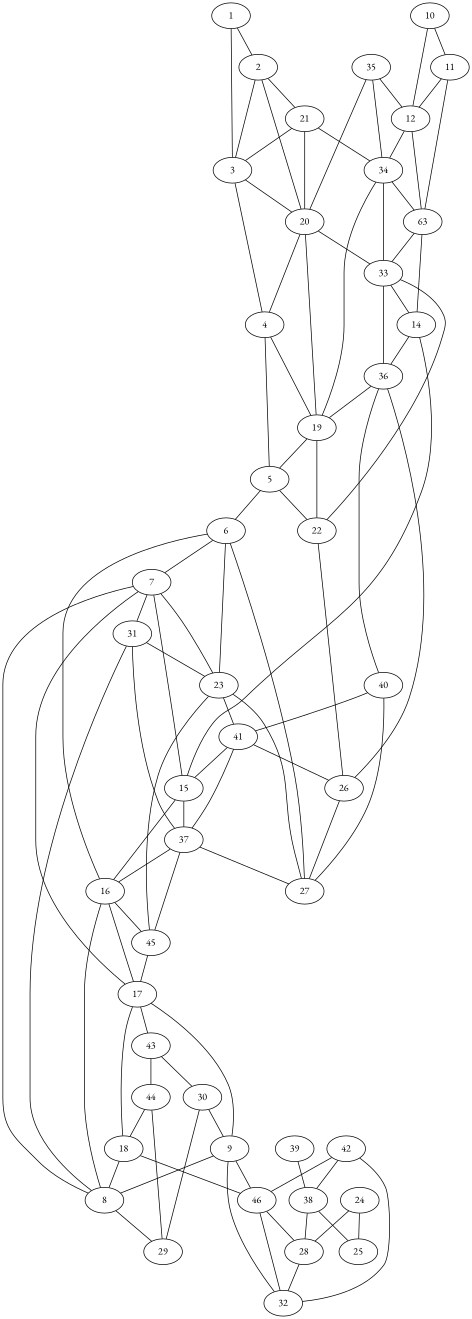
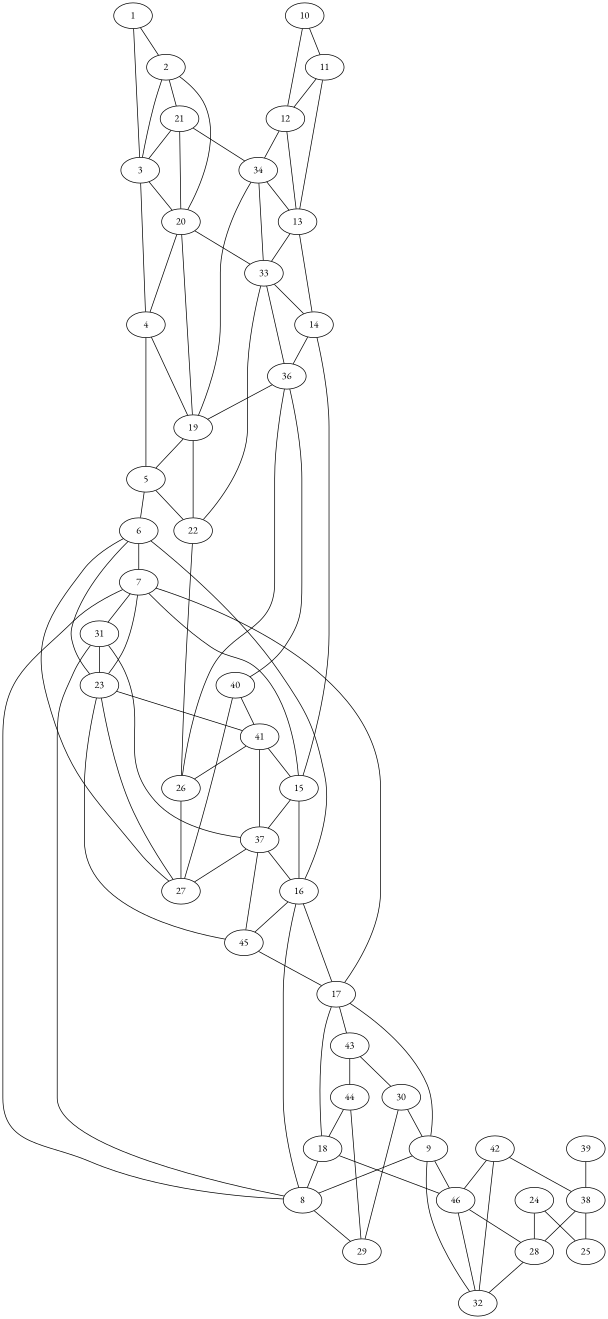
(371, 67) -> none
(423, 222) -> (298, 222)
